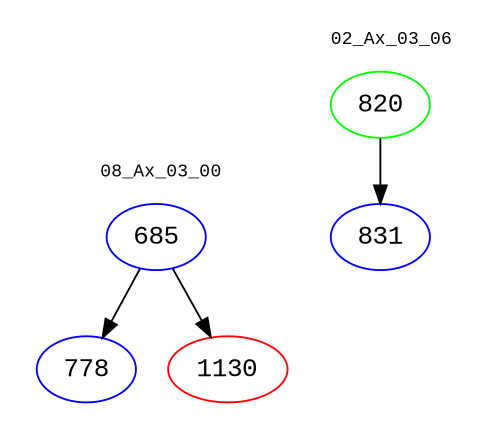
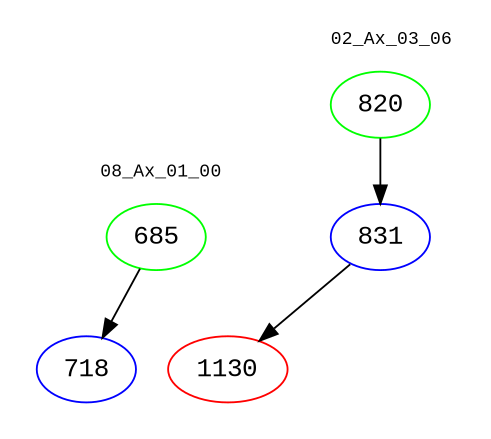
(162, 172) -> (162, 172)
(156, 237) -> (156, 237)
(187, 295) -> (312, 296)
(86, 369) -> (86, 369)
